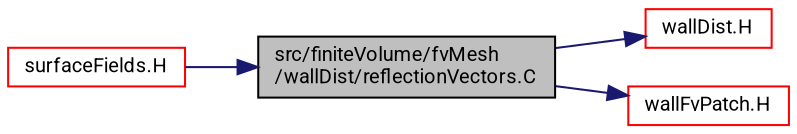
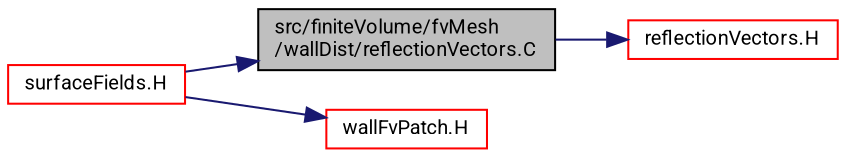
(709, 28) -> (733, 40)
(582, 90) -> (246, 106)
